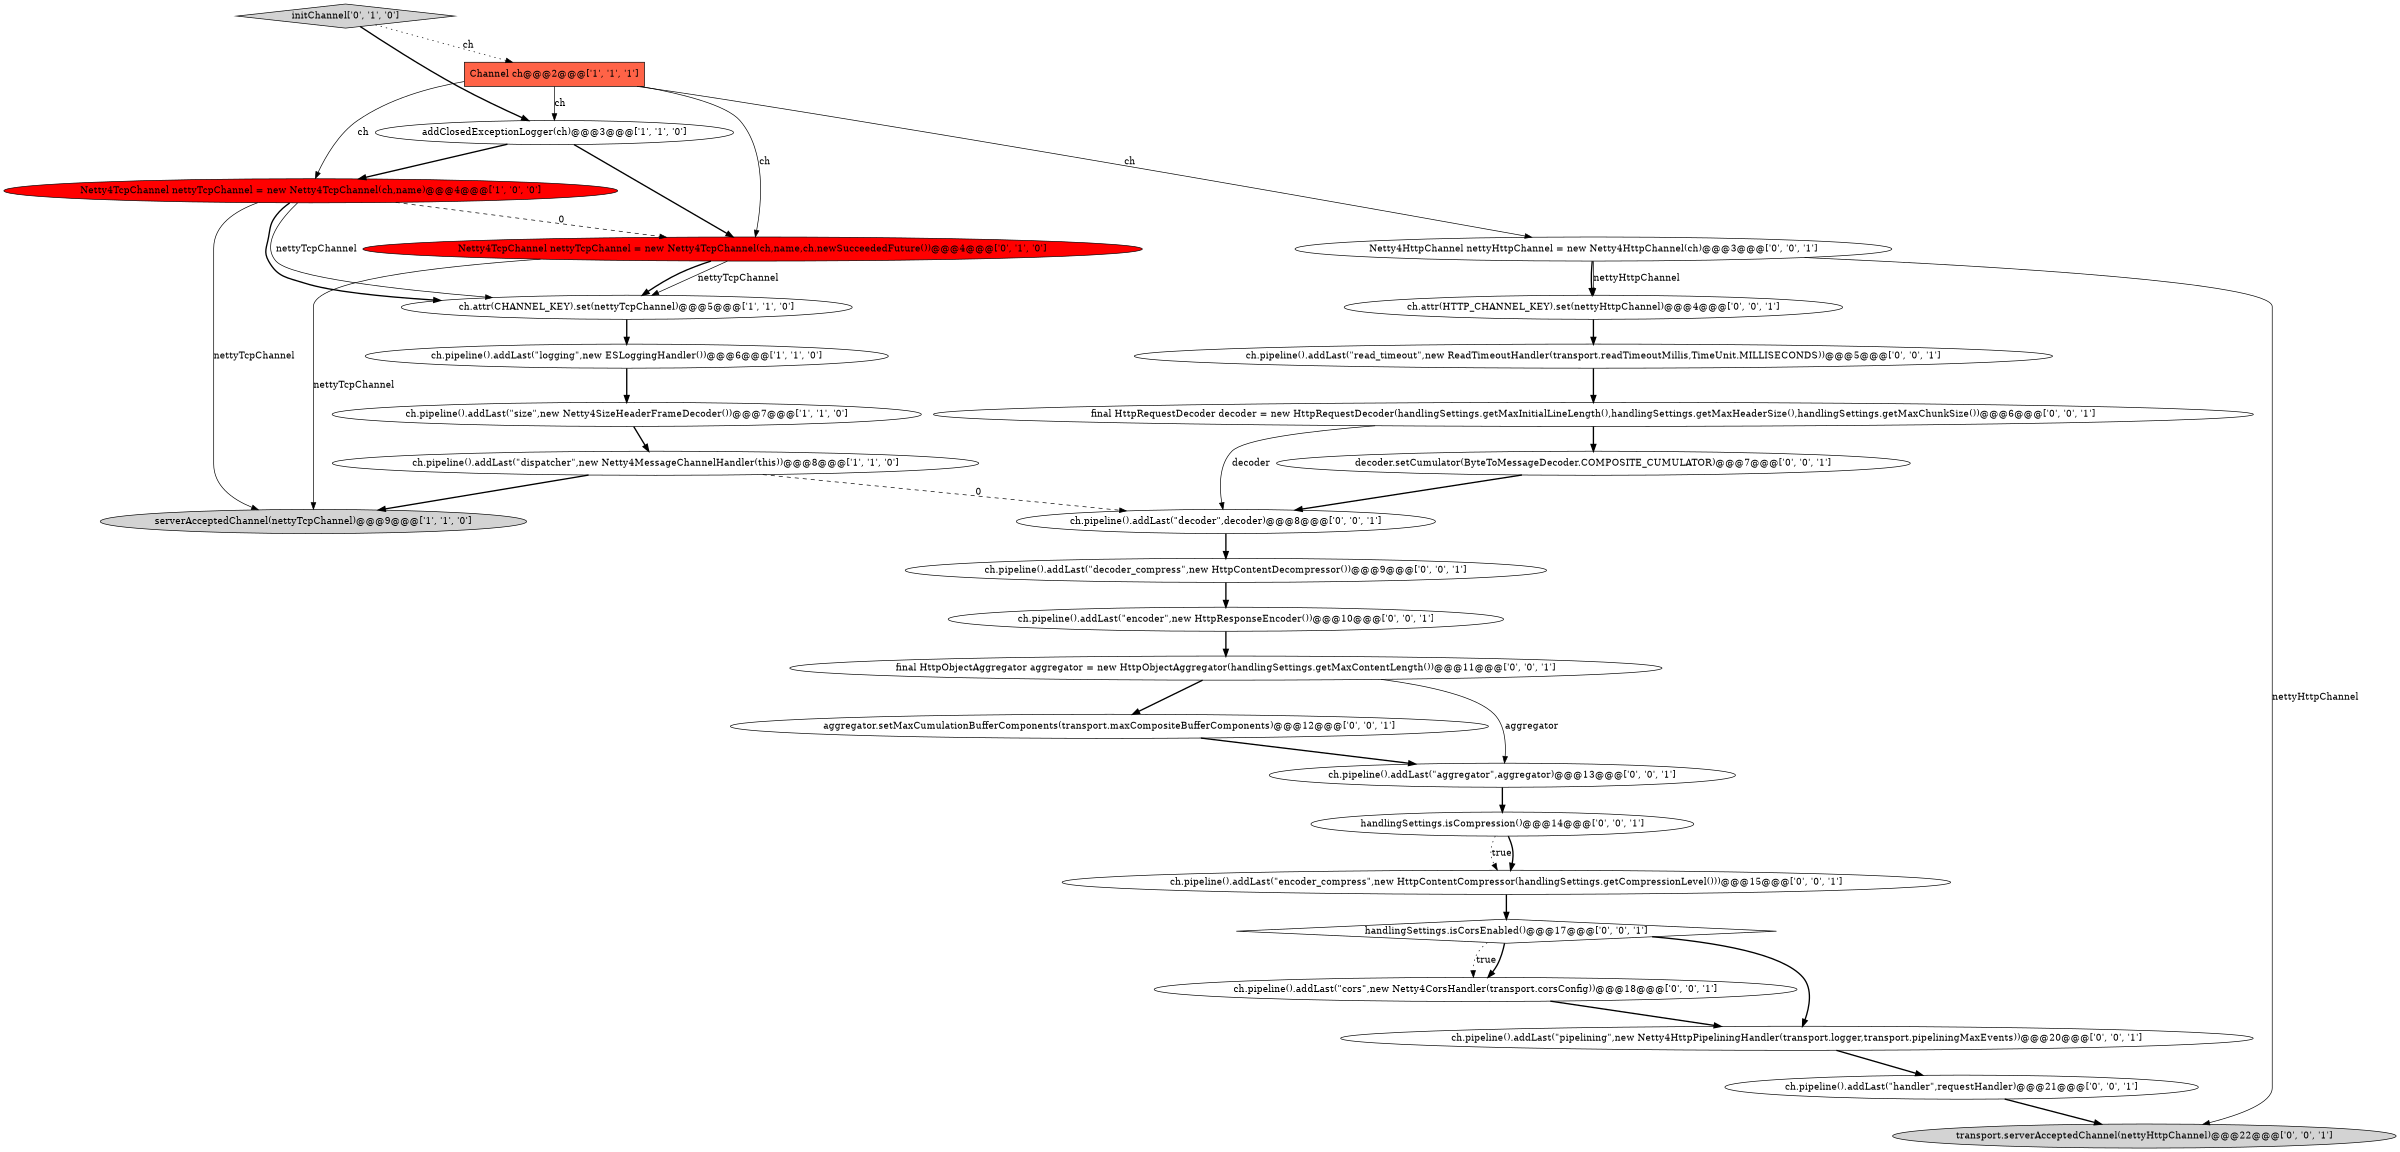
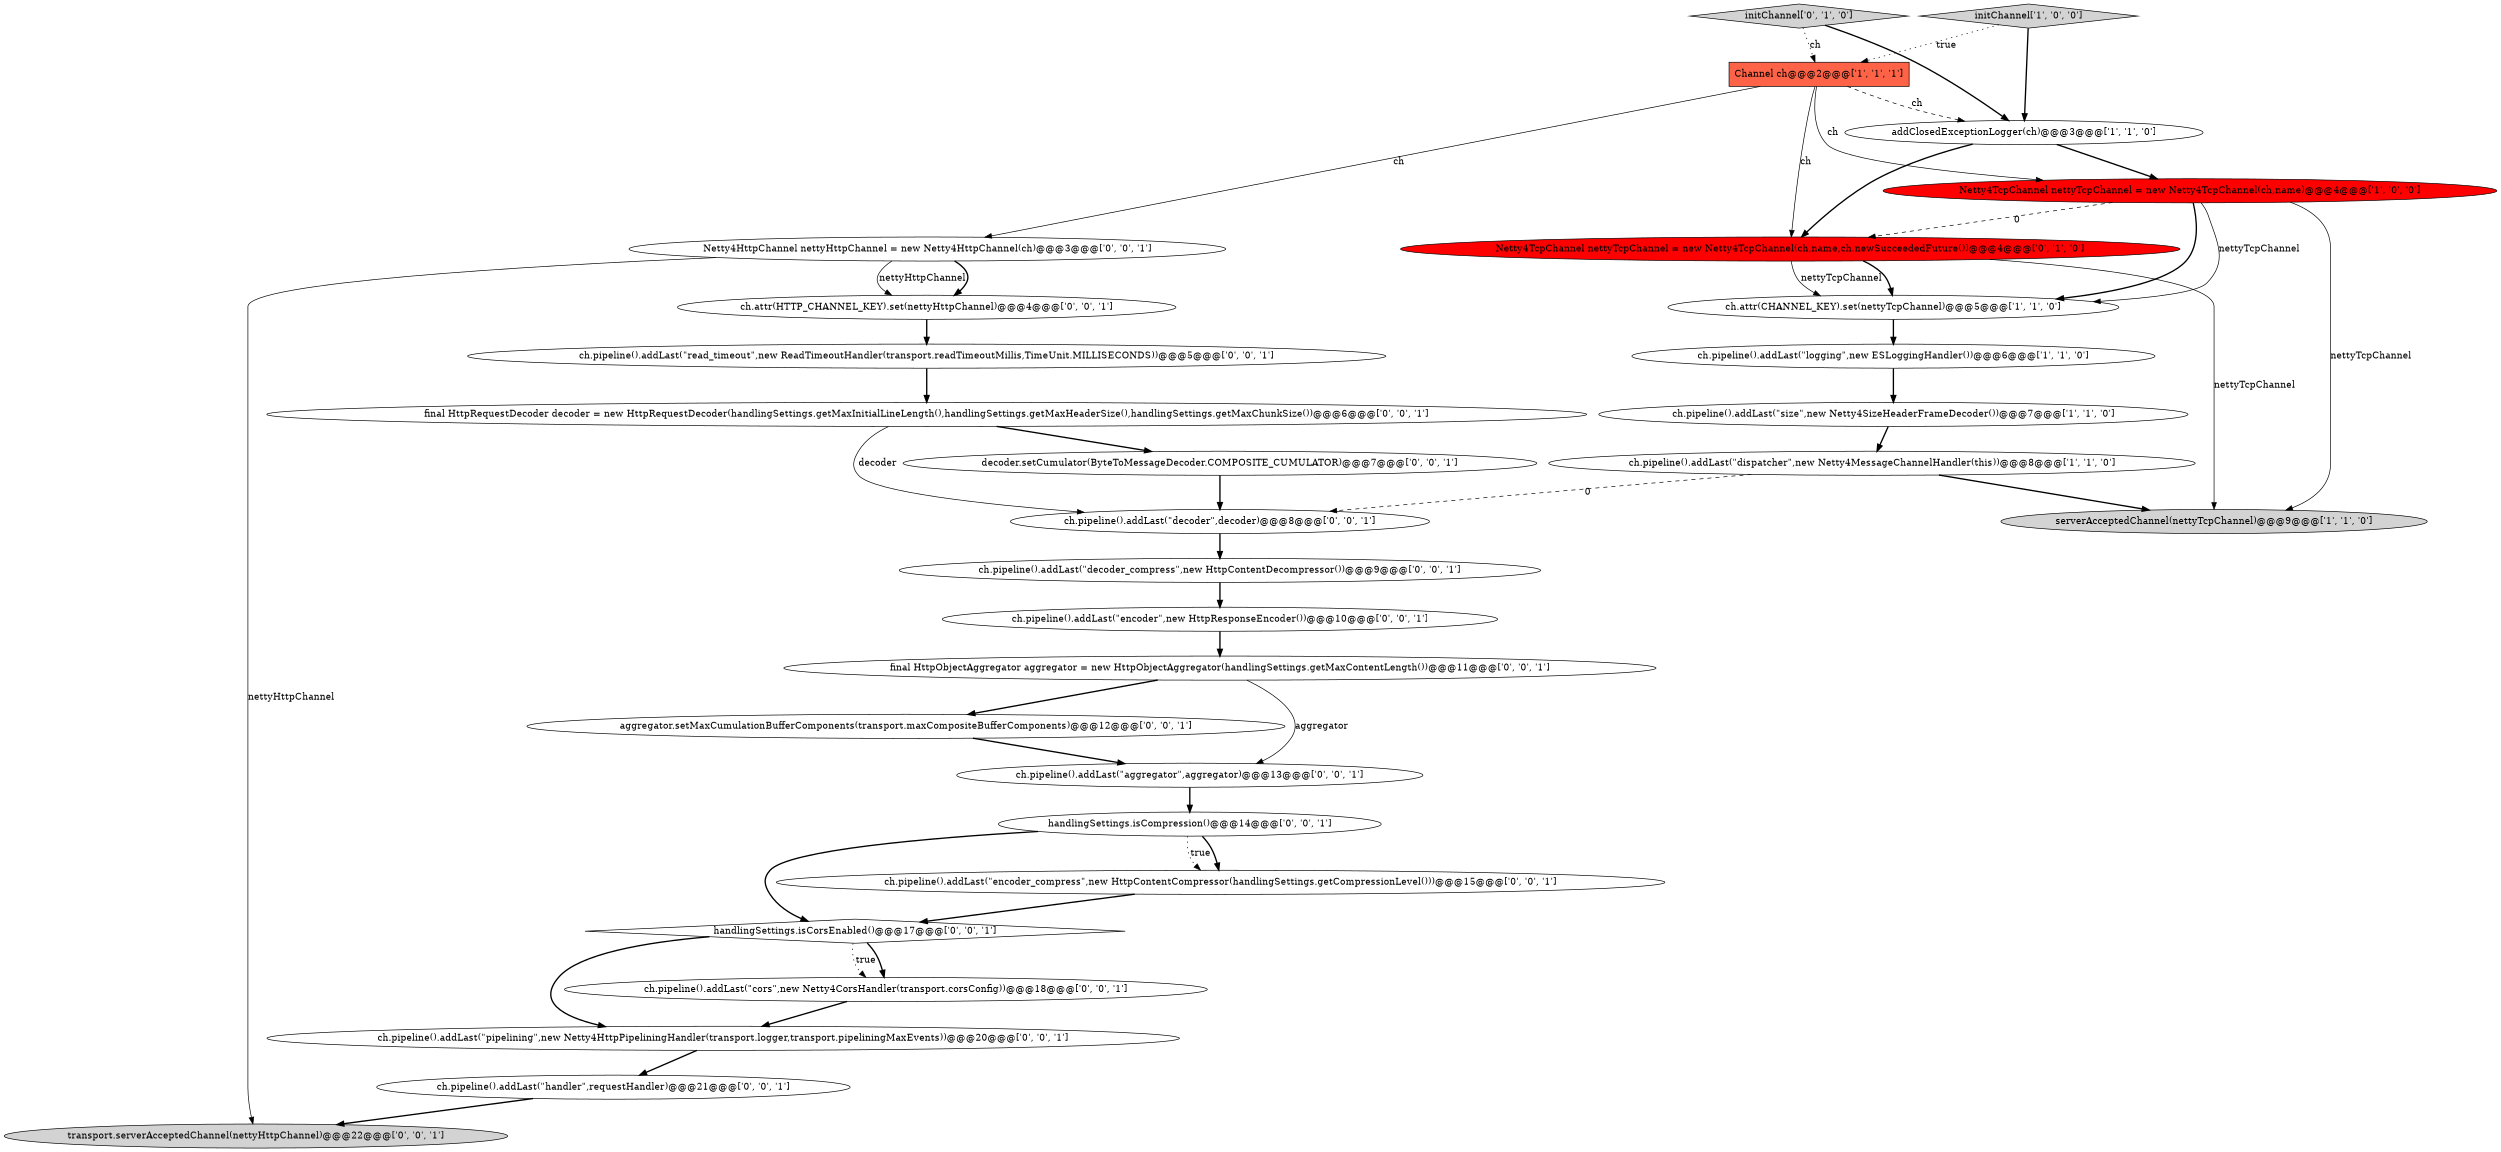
none -> (2029, 16)
(554, 100) -> (1902, 106)
none -> (869, 846)
